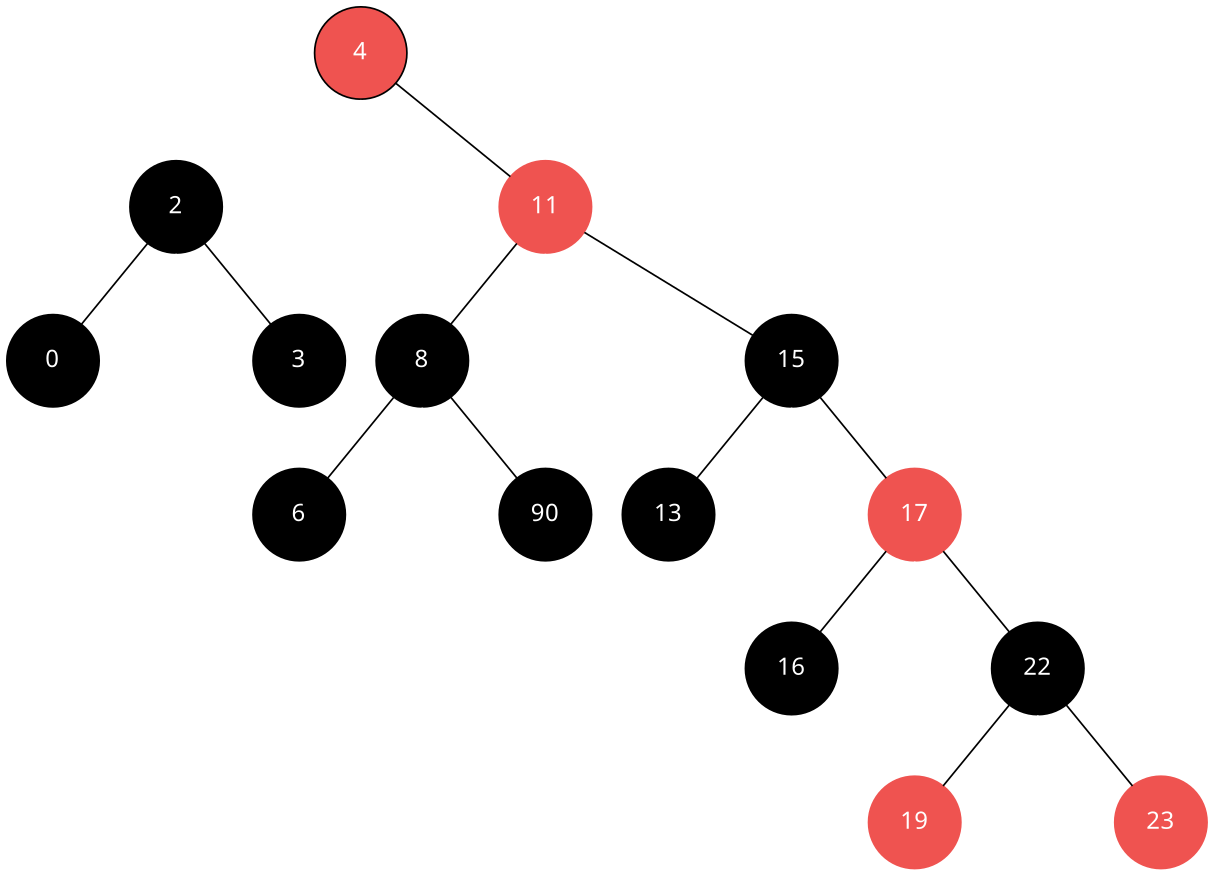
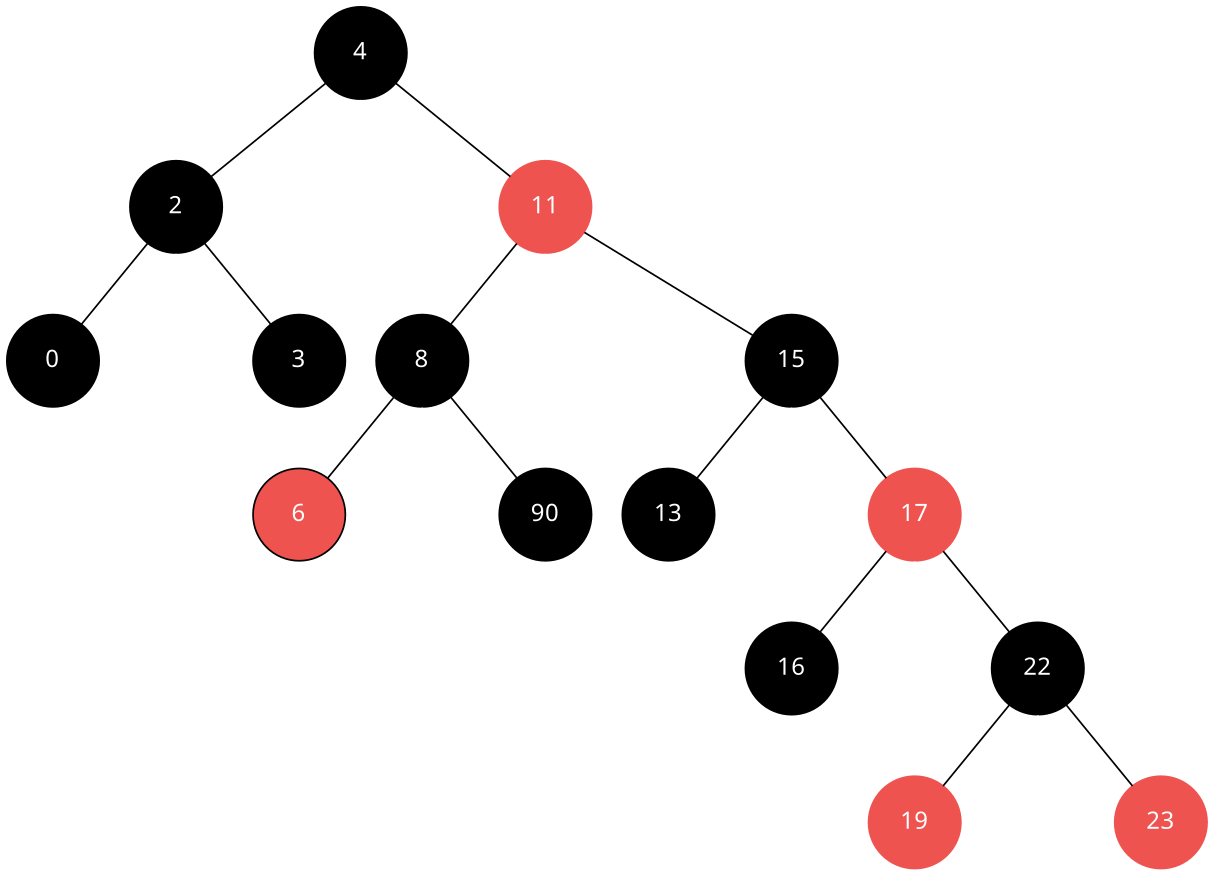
(361, 53) -> (361, 53)
none -> (268, 130)
(299, 515) -> (299, 515)
